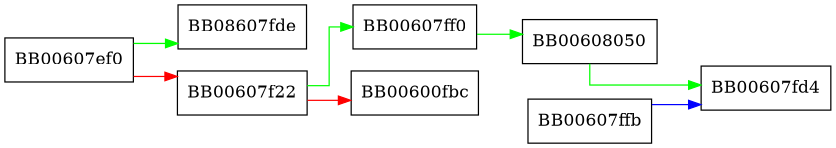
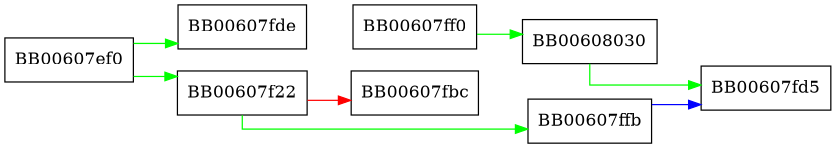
(242, 27) -> (242, 27)
(590, 42) -> (590, 42)
(329, 61) -> (372, 129)
(149, 76) -> (149, 76)
(766, 88) -> (766, 88)
(415, 93) -> (415, 93)
